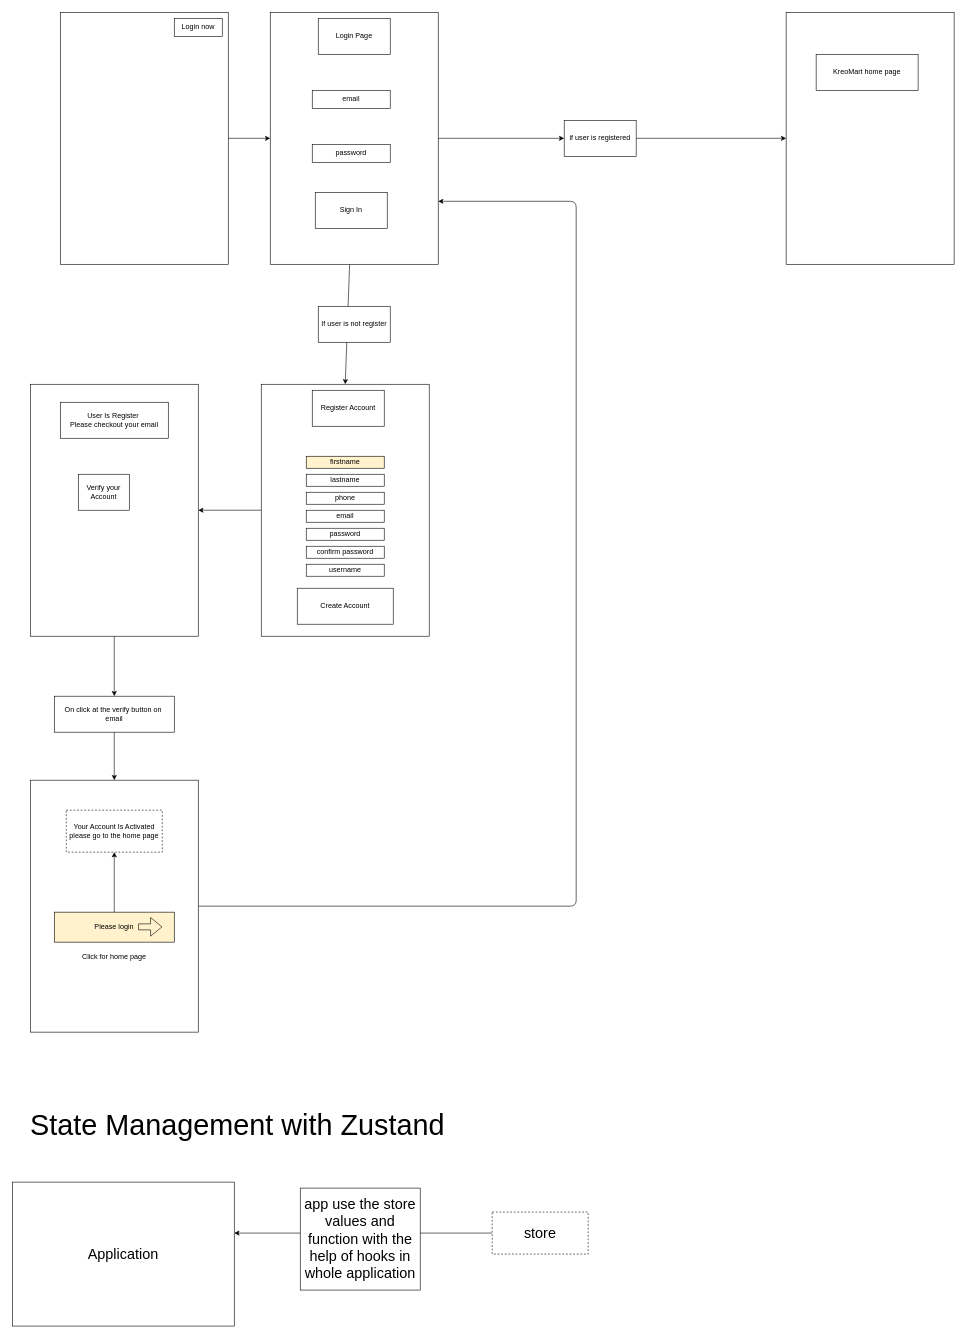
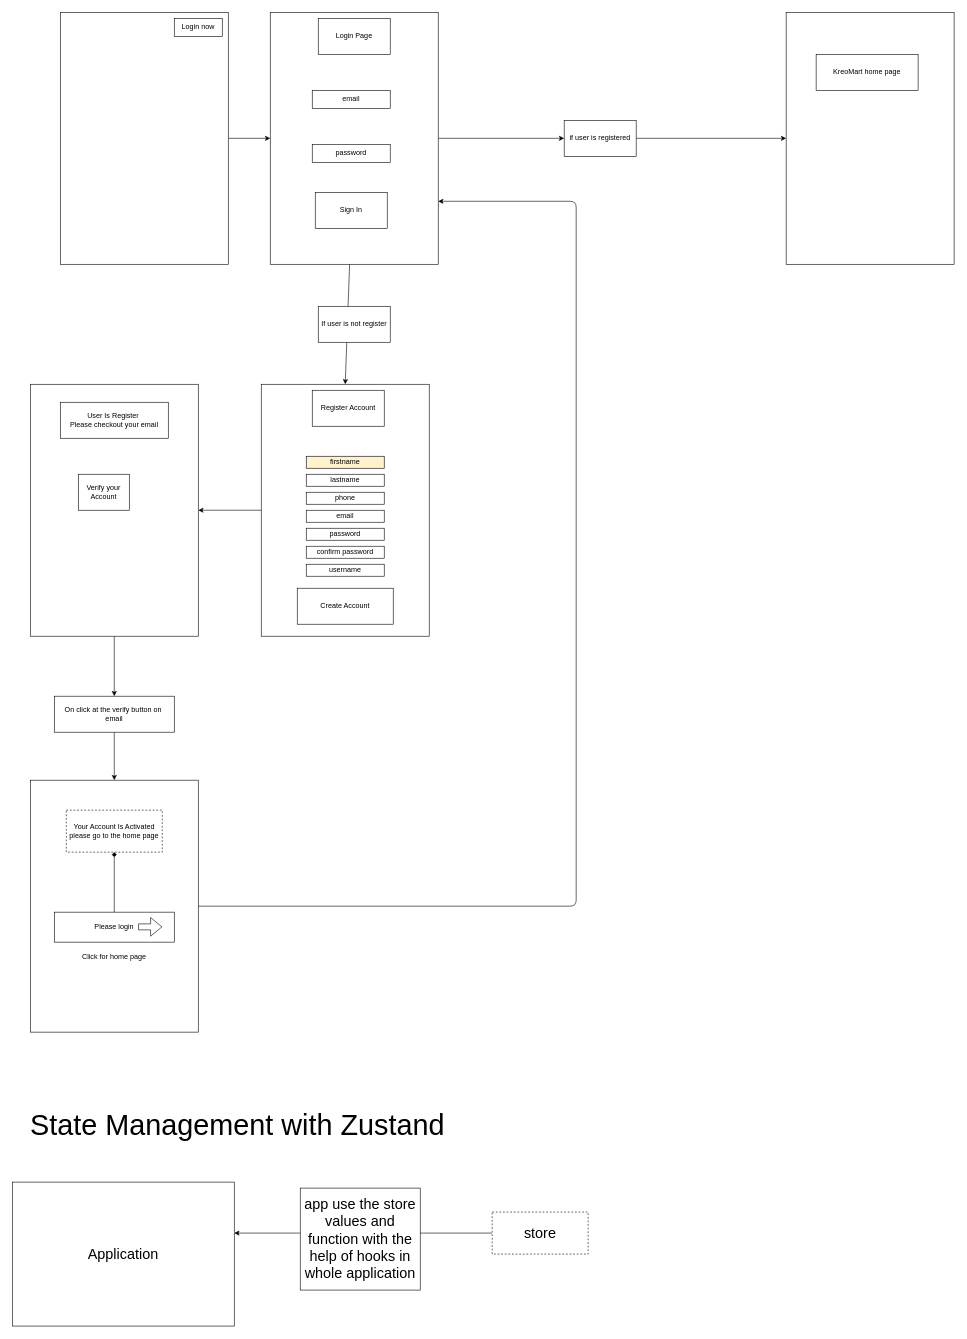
(114, 857) -> (114, 858)
(114, 927) -> (114, 927)
